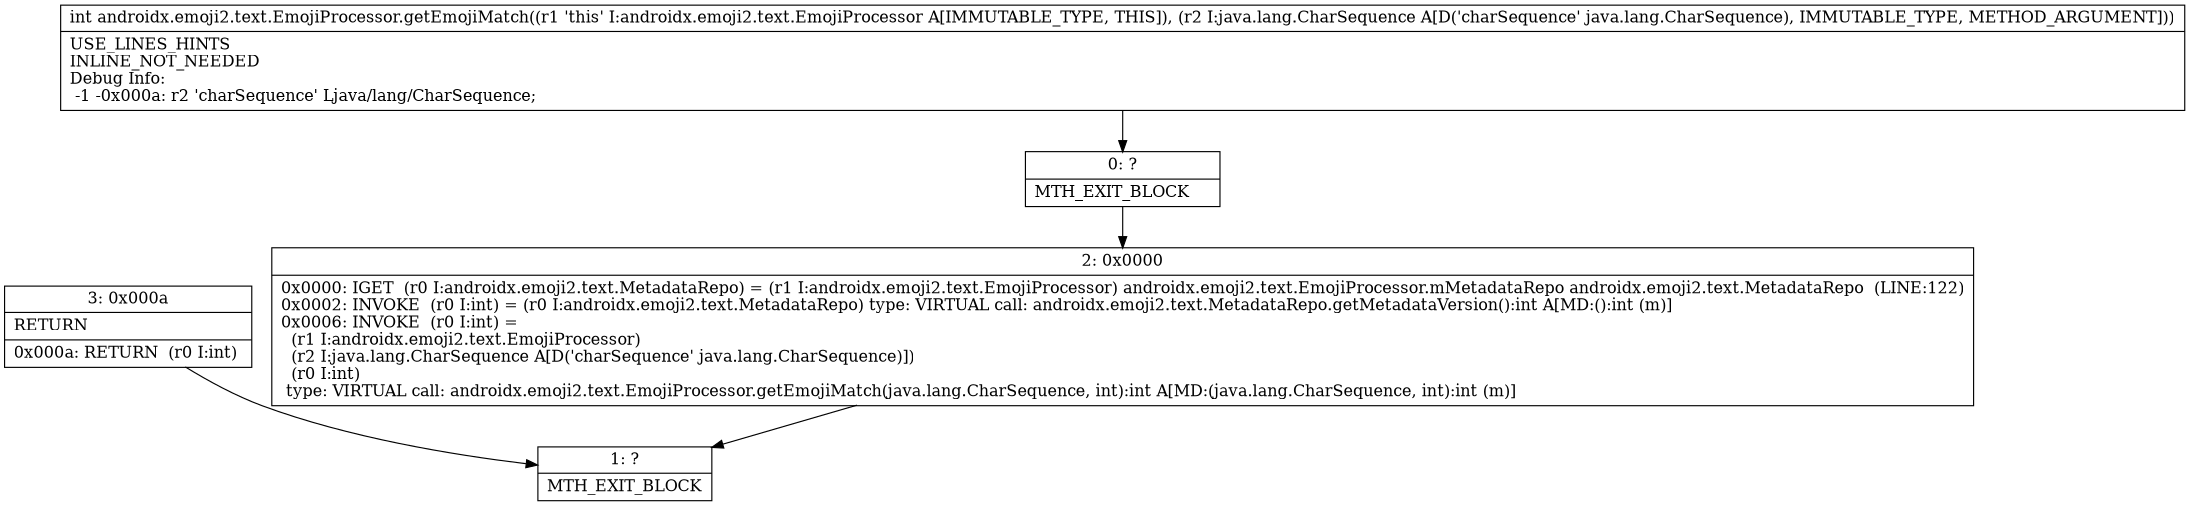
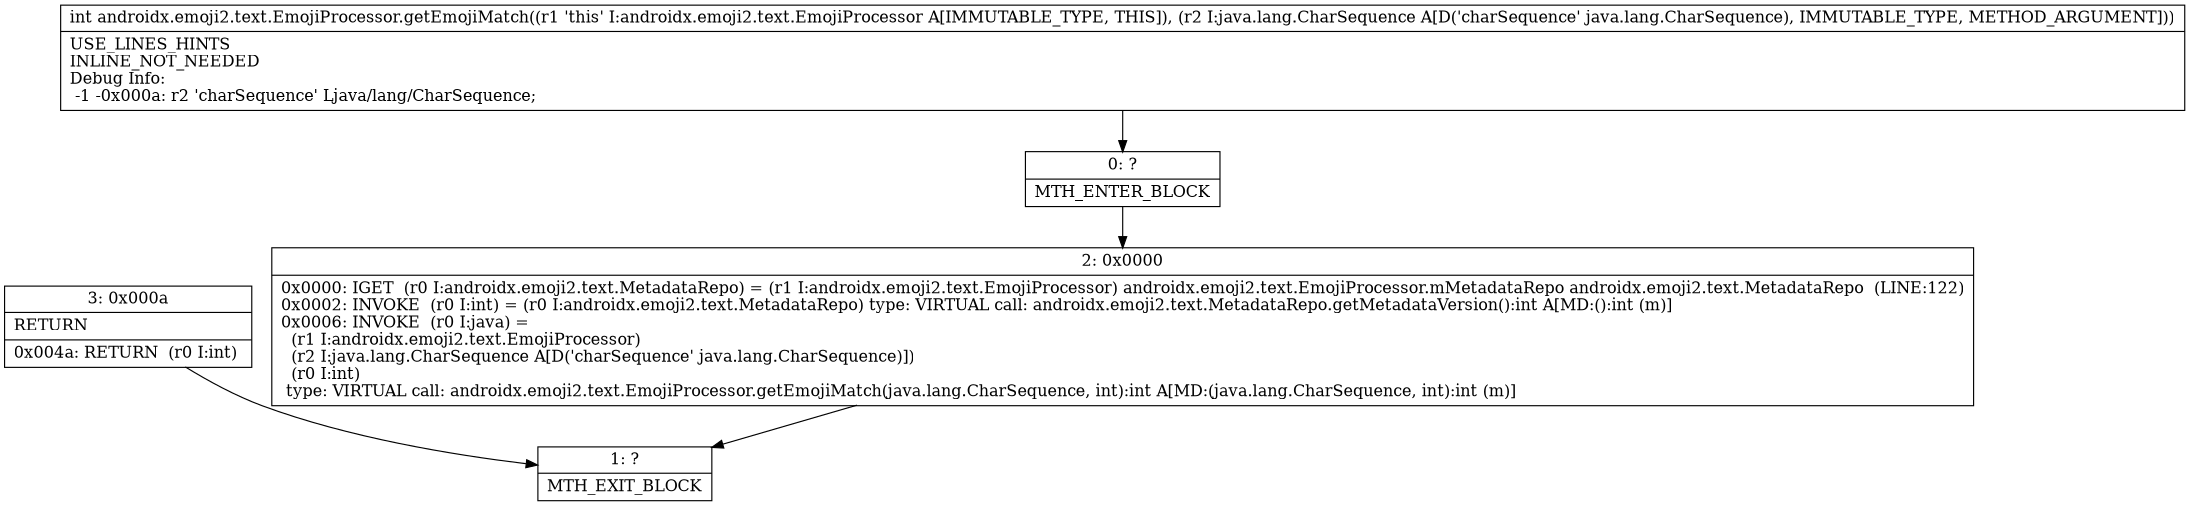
(1112, 192) -> (1123, 192)
(402, 323) -> (408, 323)
(128, 353) -> (128, 353)
